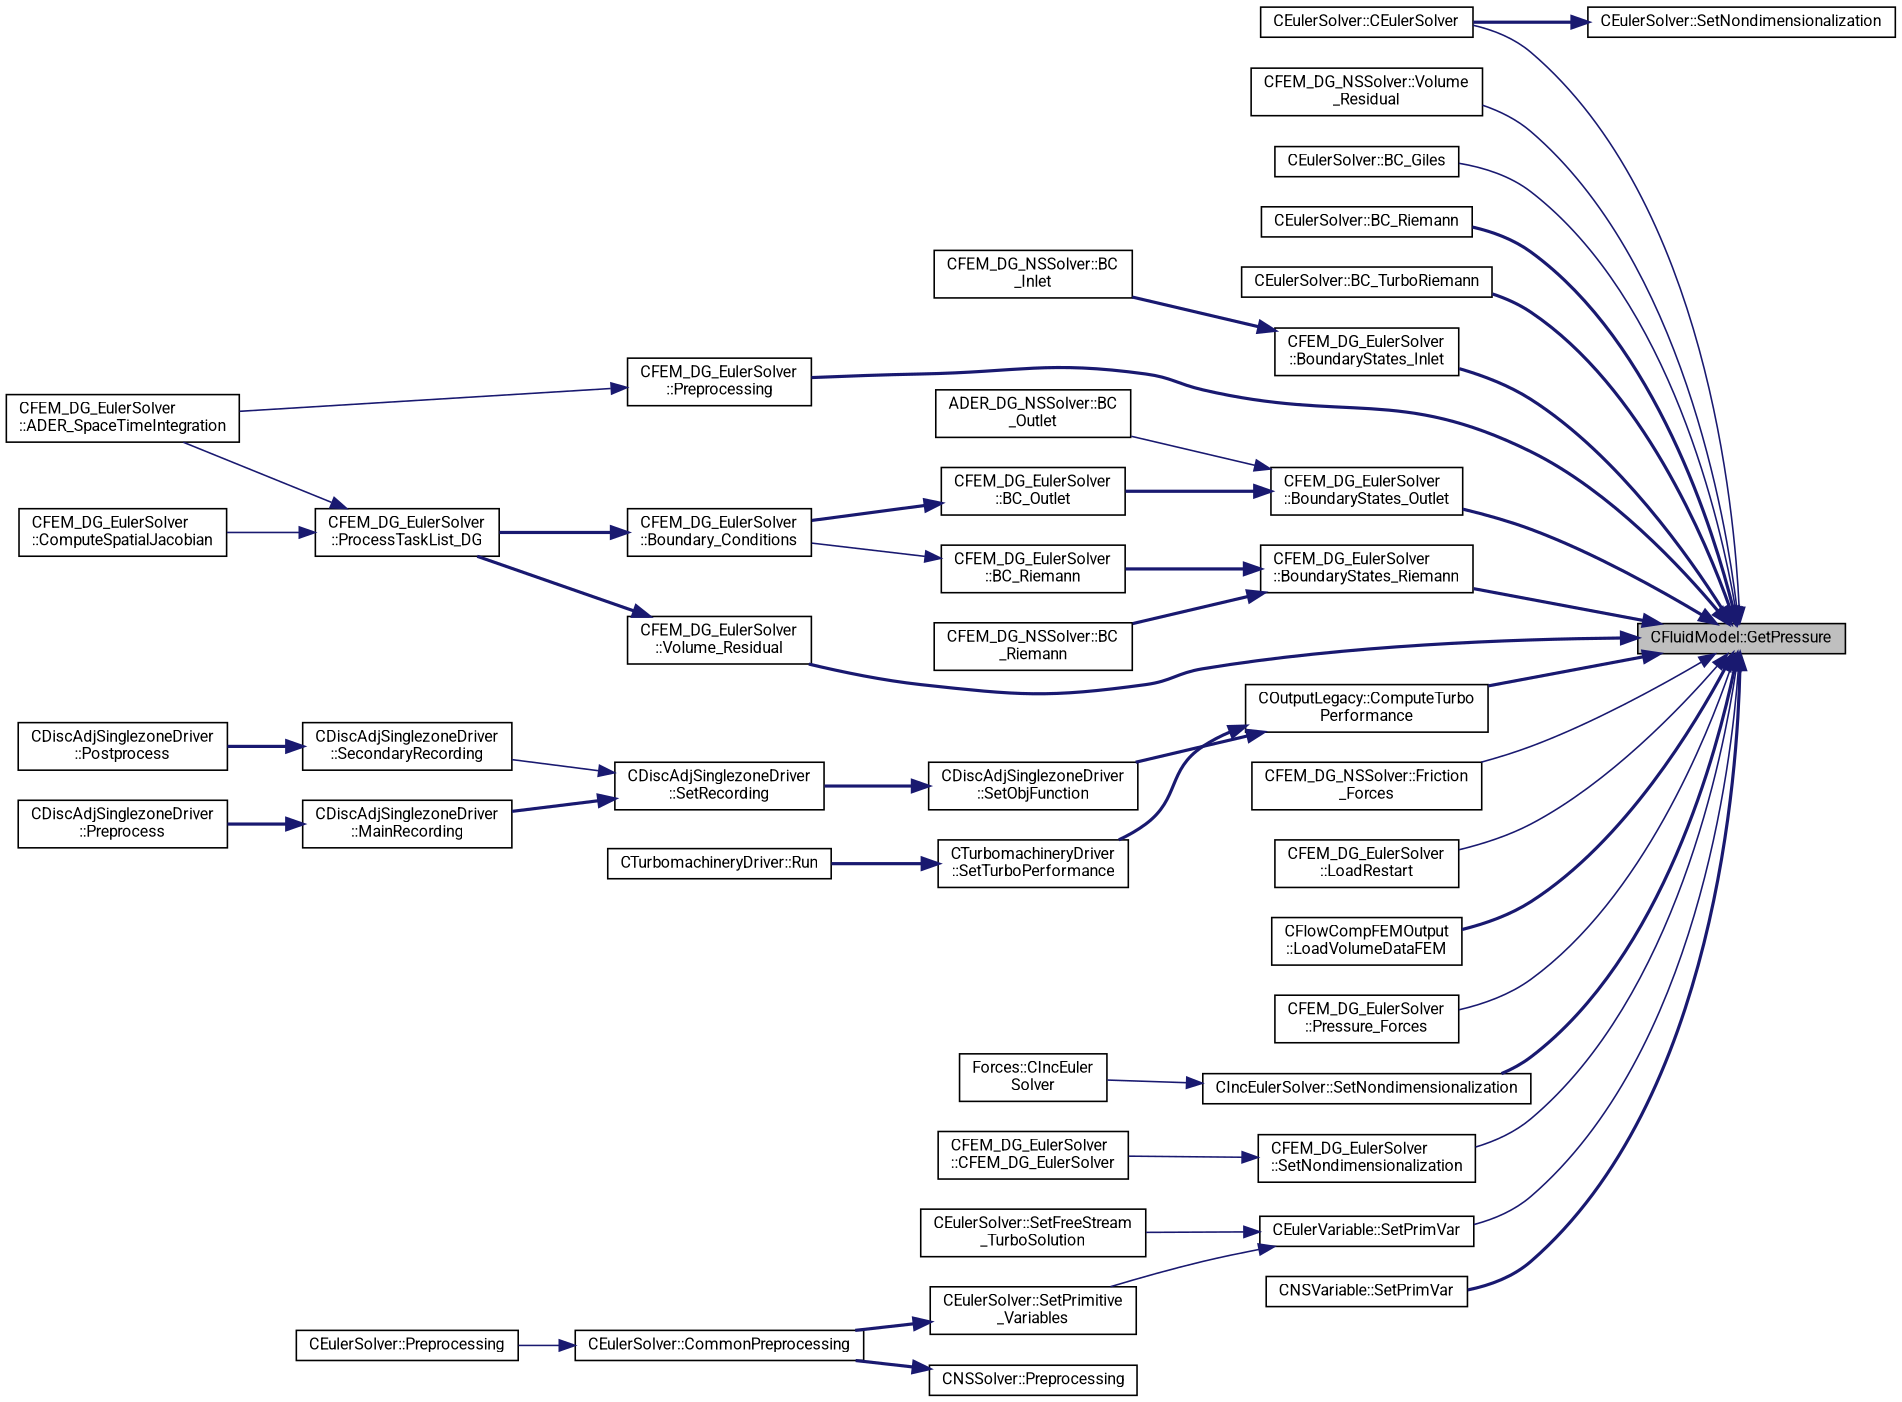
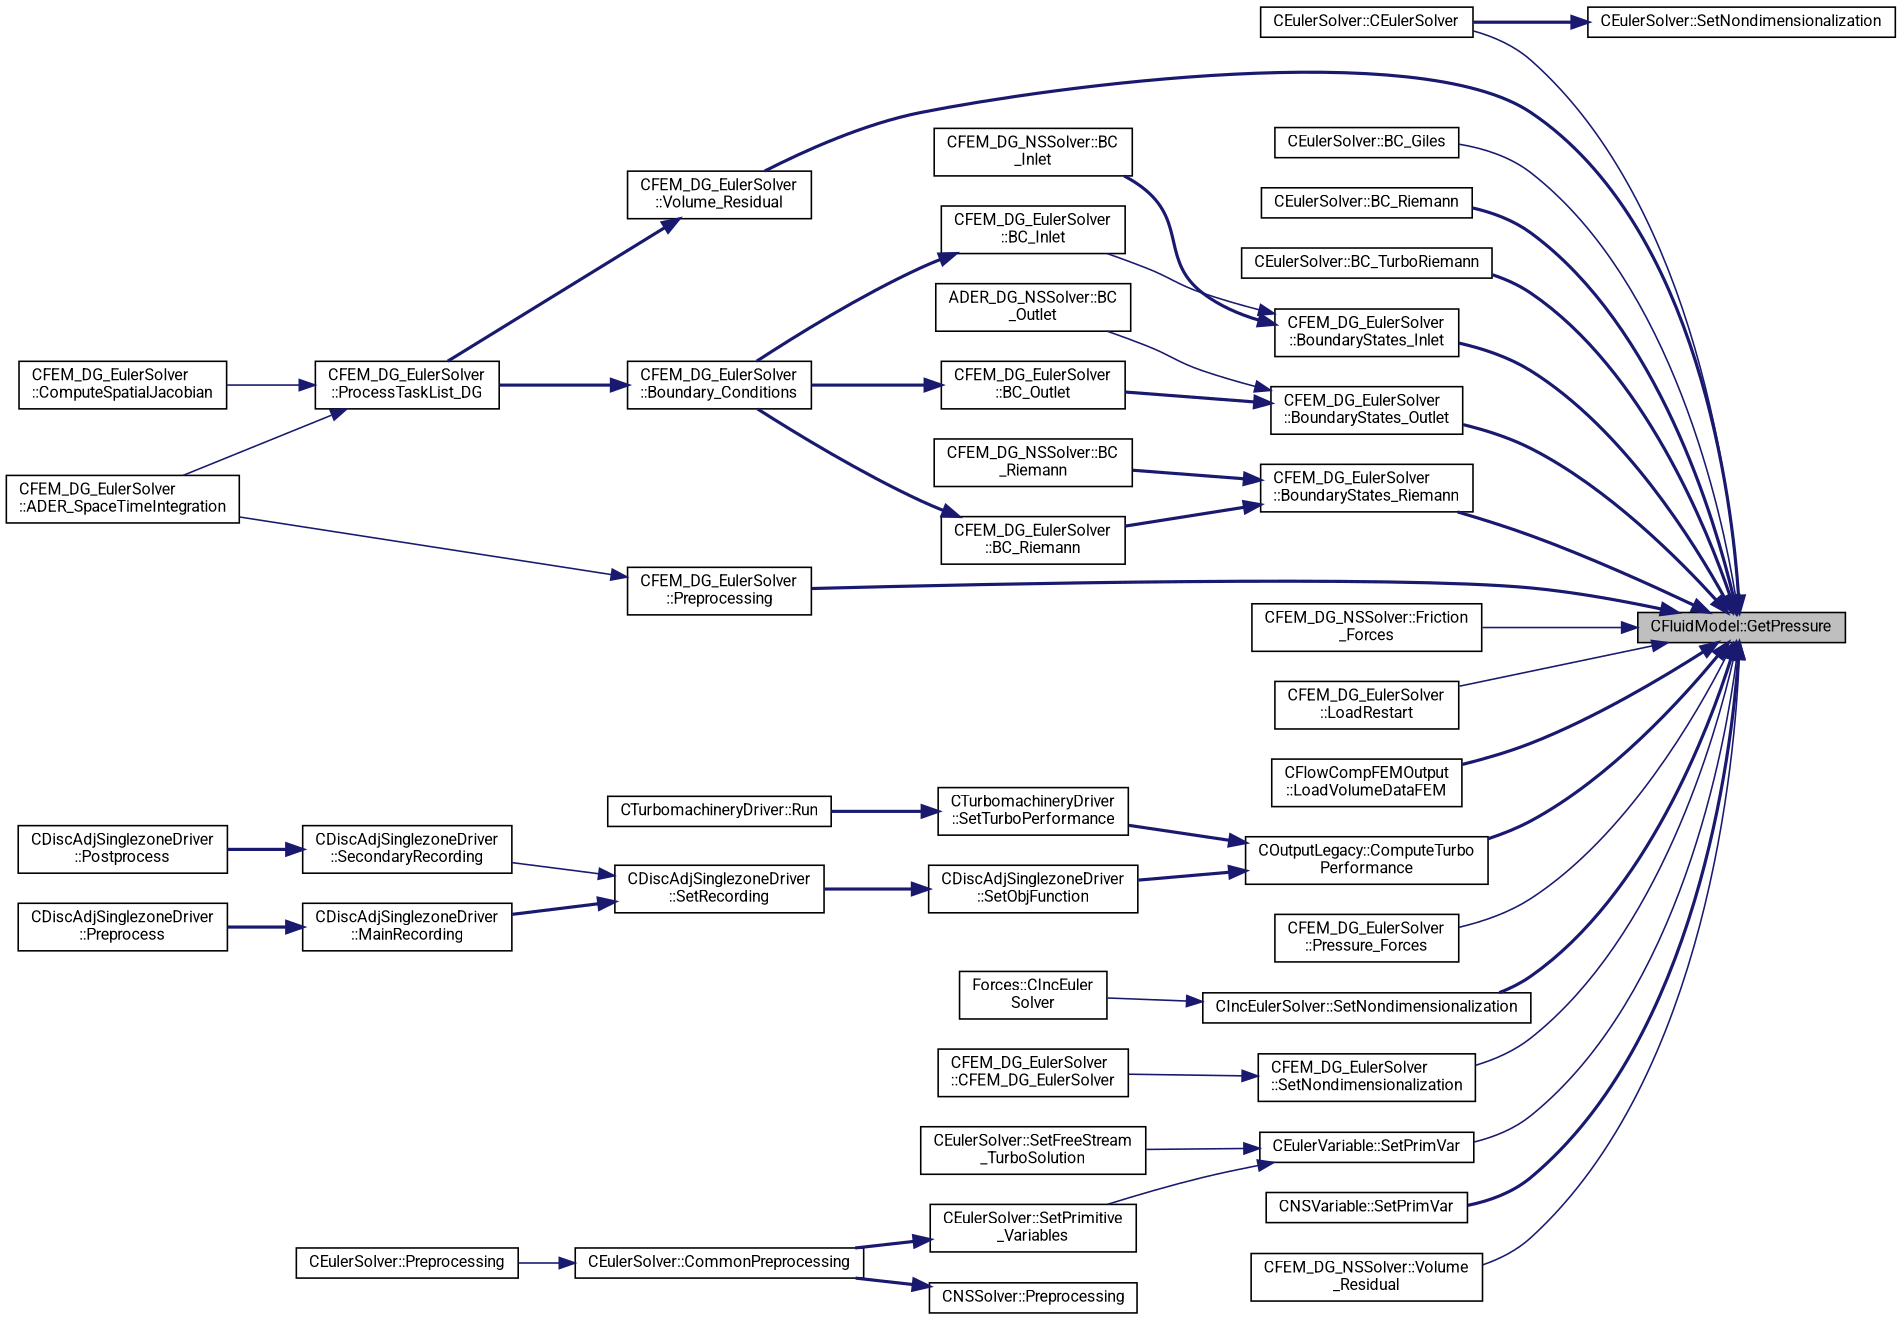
none -> (1033, 230)
(868, 550) -> (849, 464)
